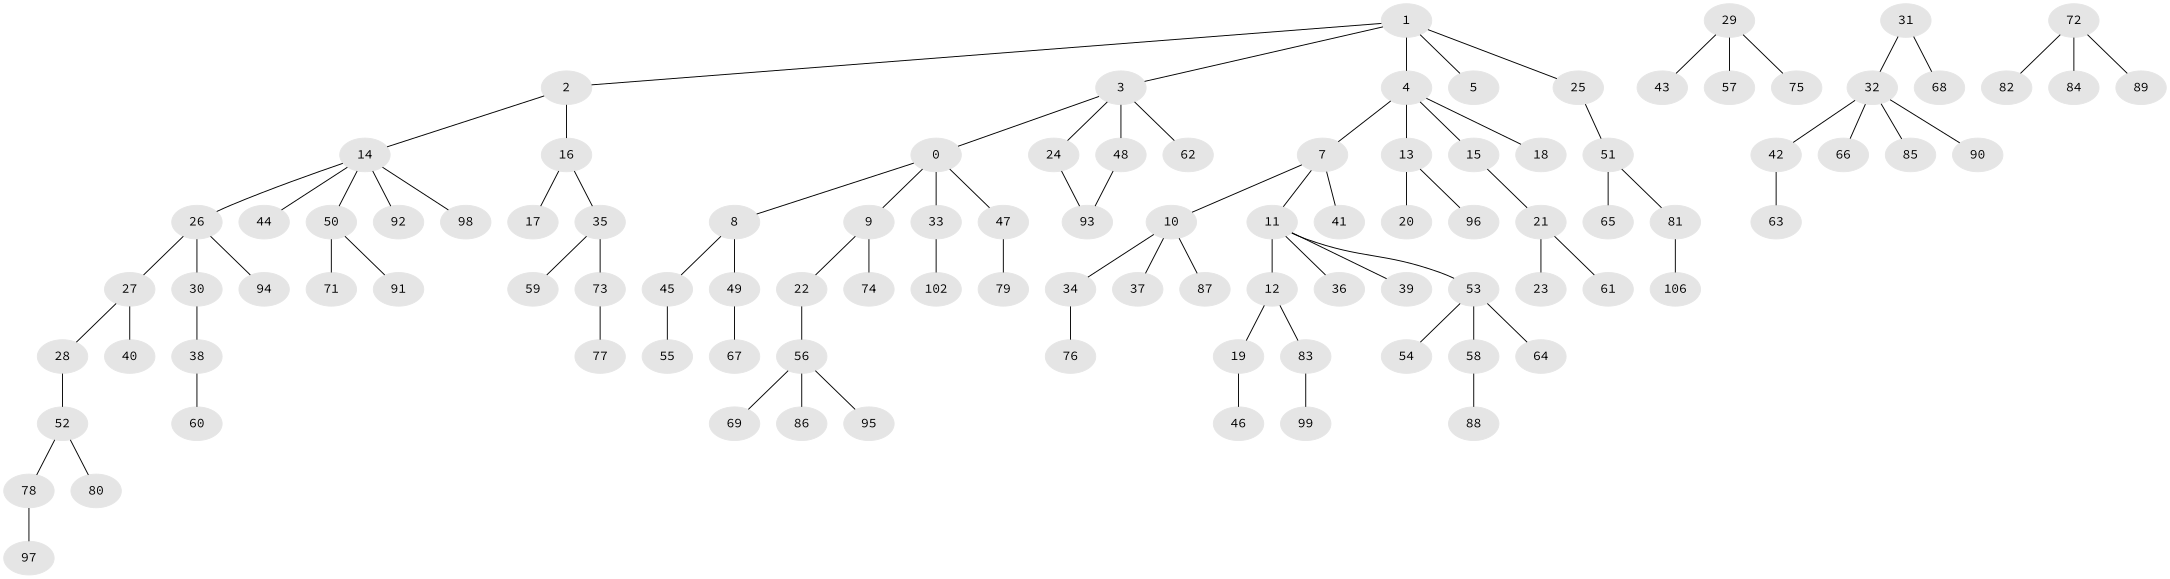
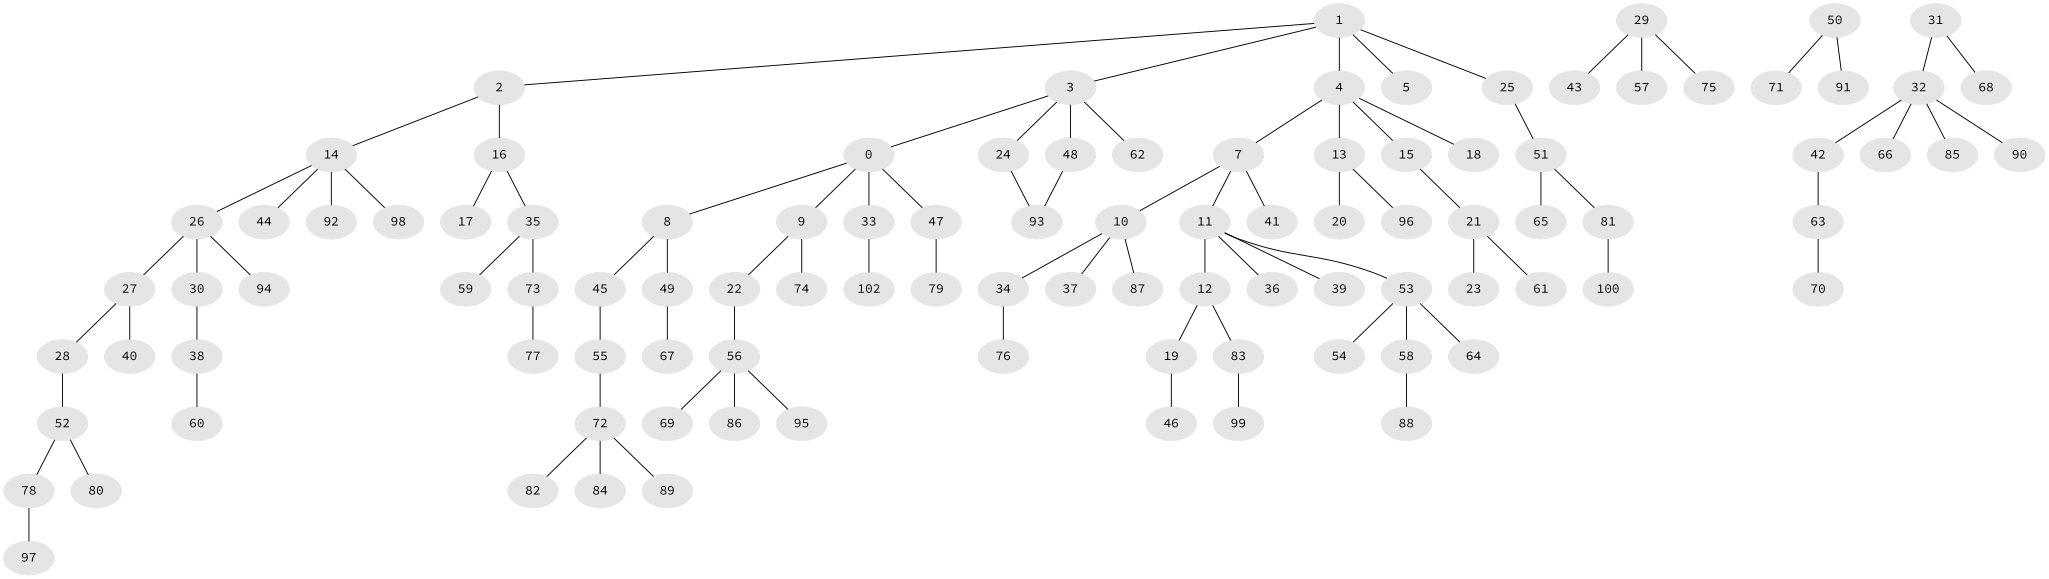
(348, 189) -> none
(1675, 289) -> (1608, 289)
none -> (1818, 289)
none -> (600, 390)
